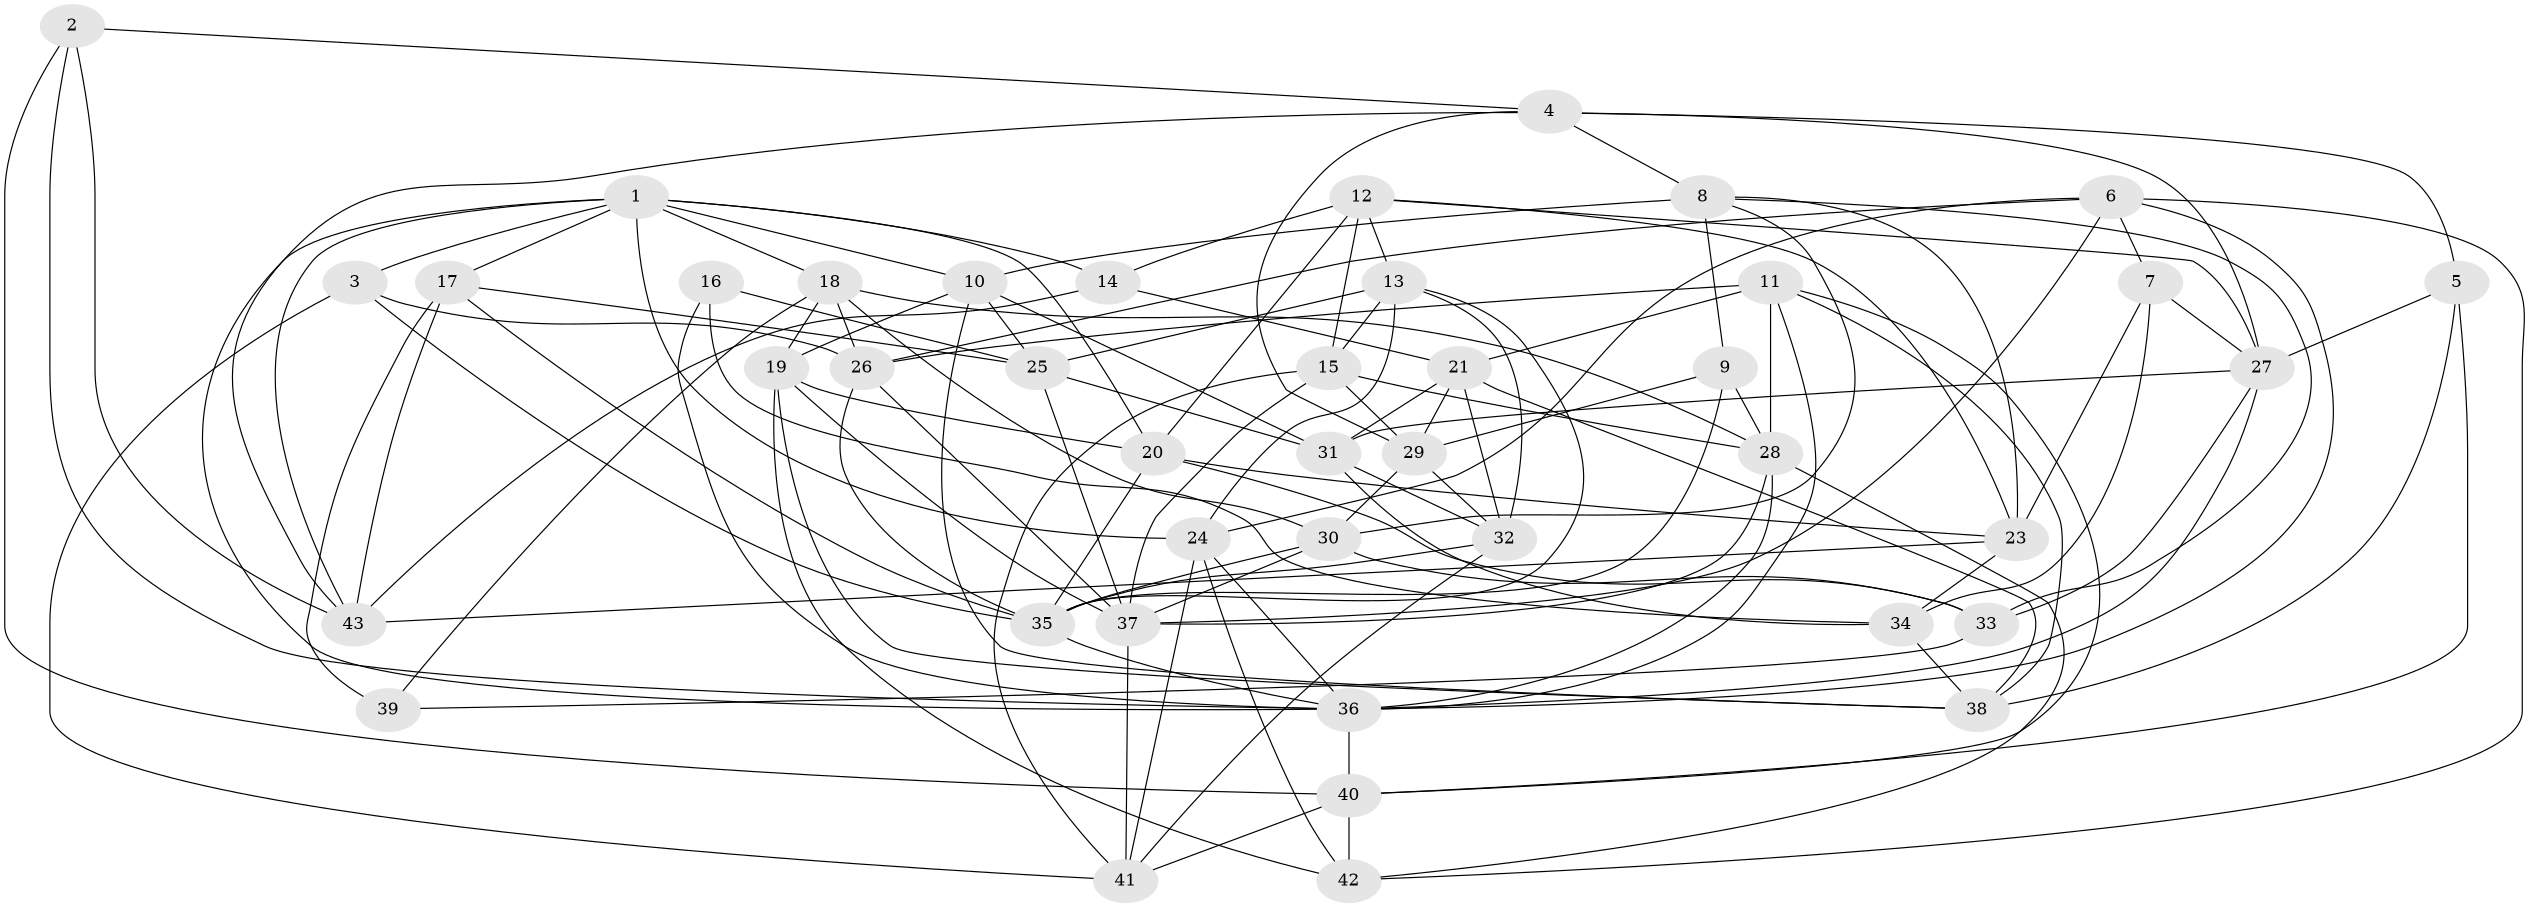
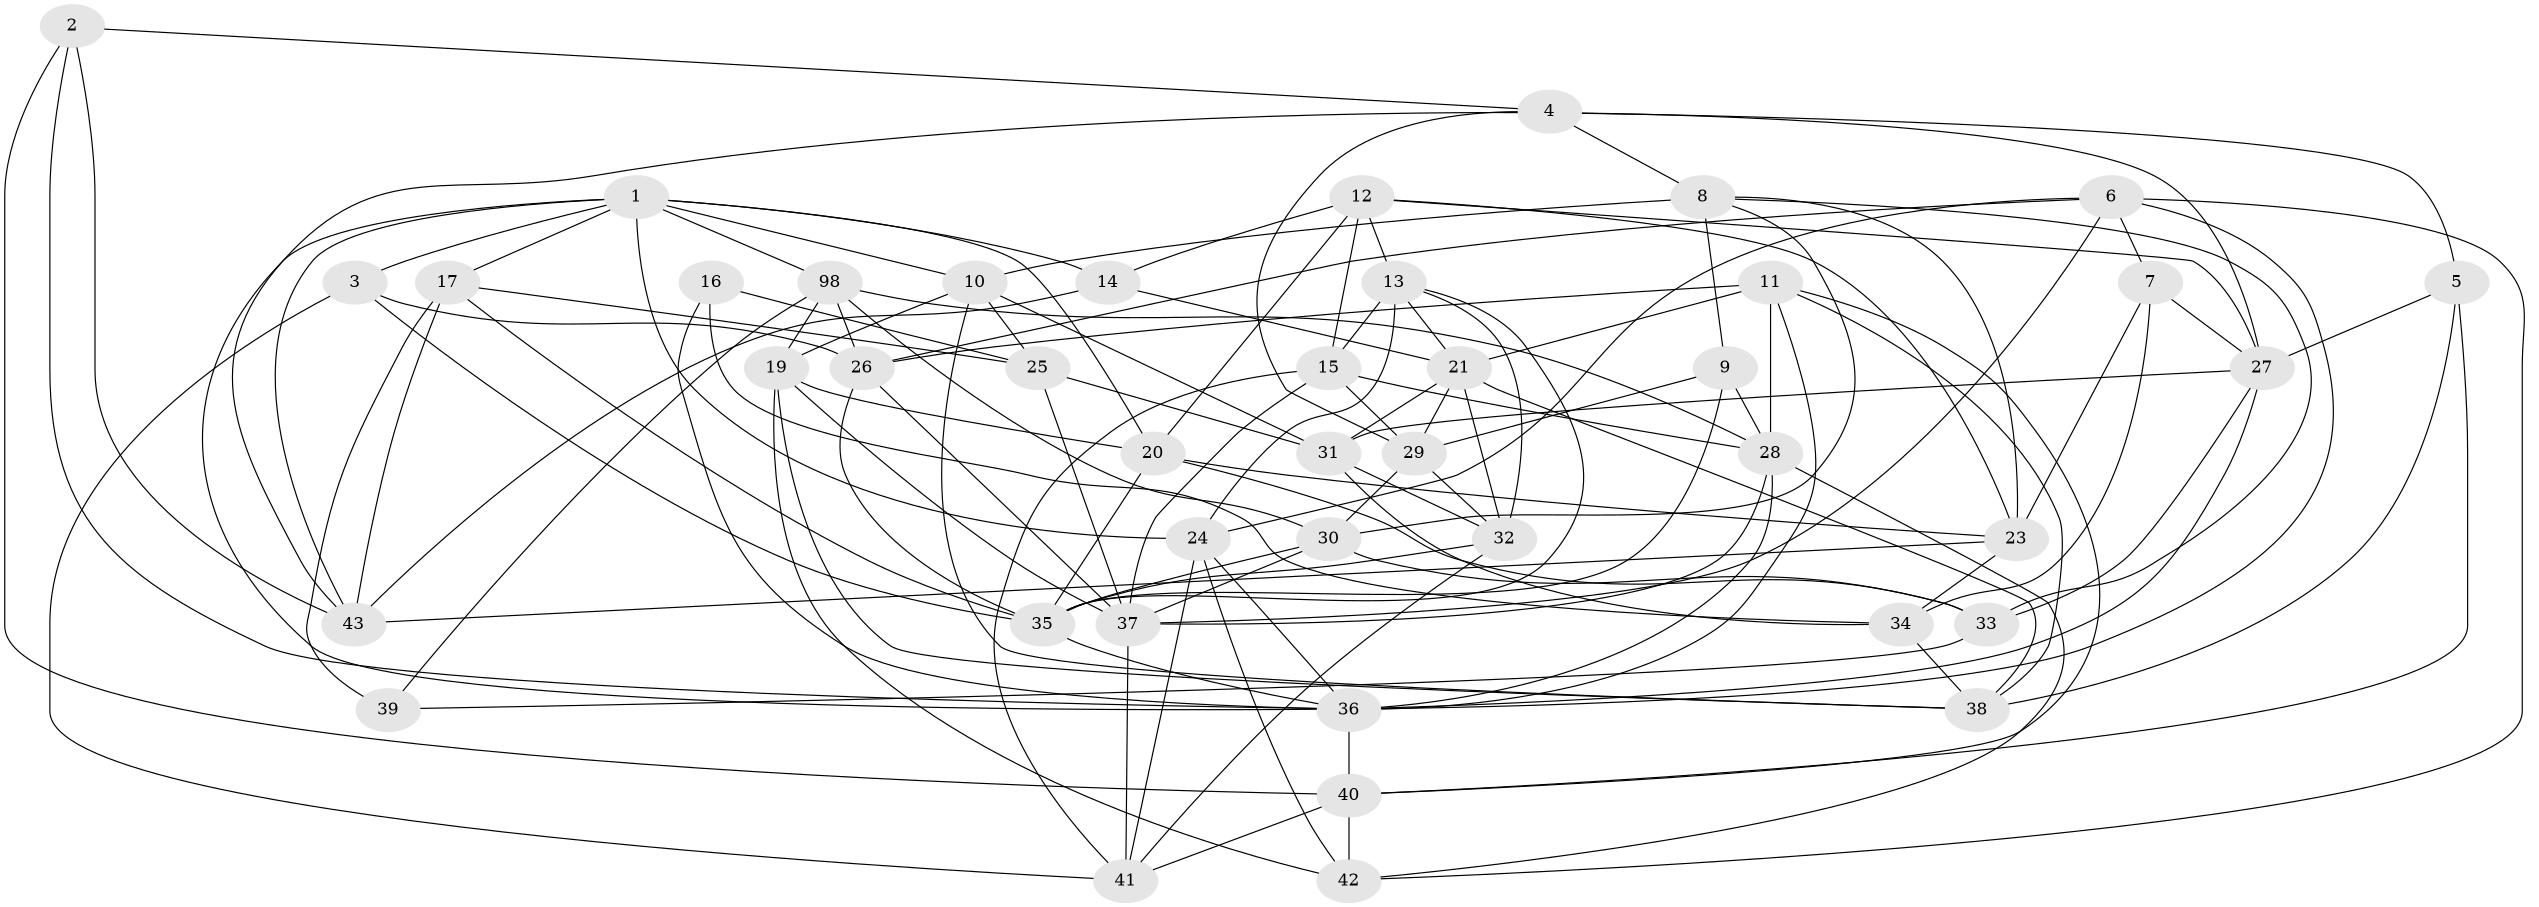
(830, 283) -> (830, 283)
(1172, 336) -> (1426, 324)
